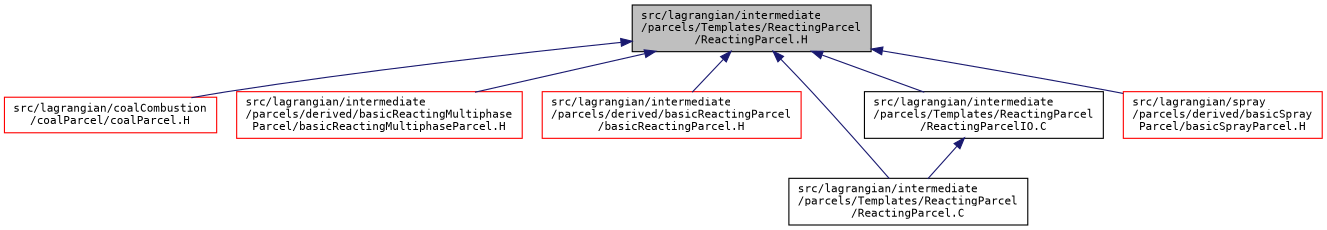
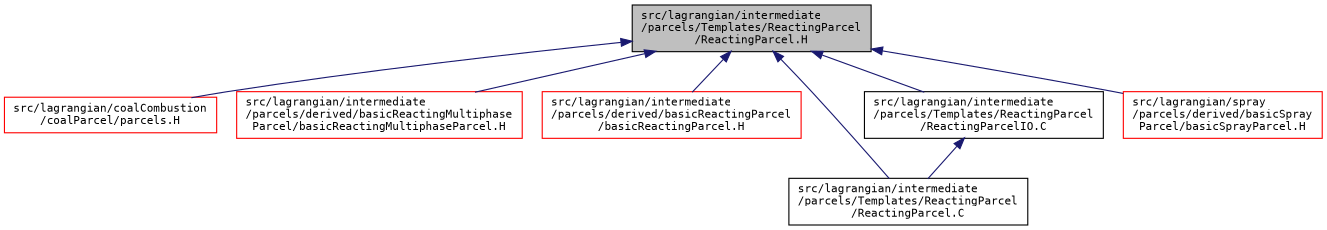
(111, 115) -> (111, 115)
